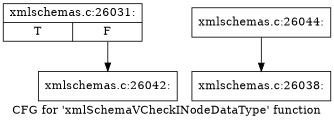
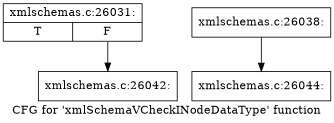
(261, 50) -> (261, 50)
